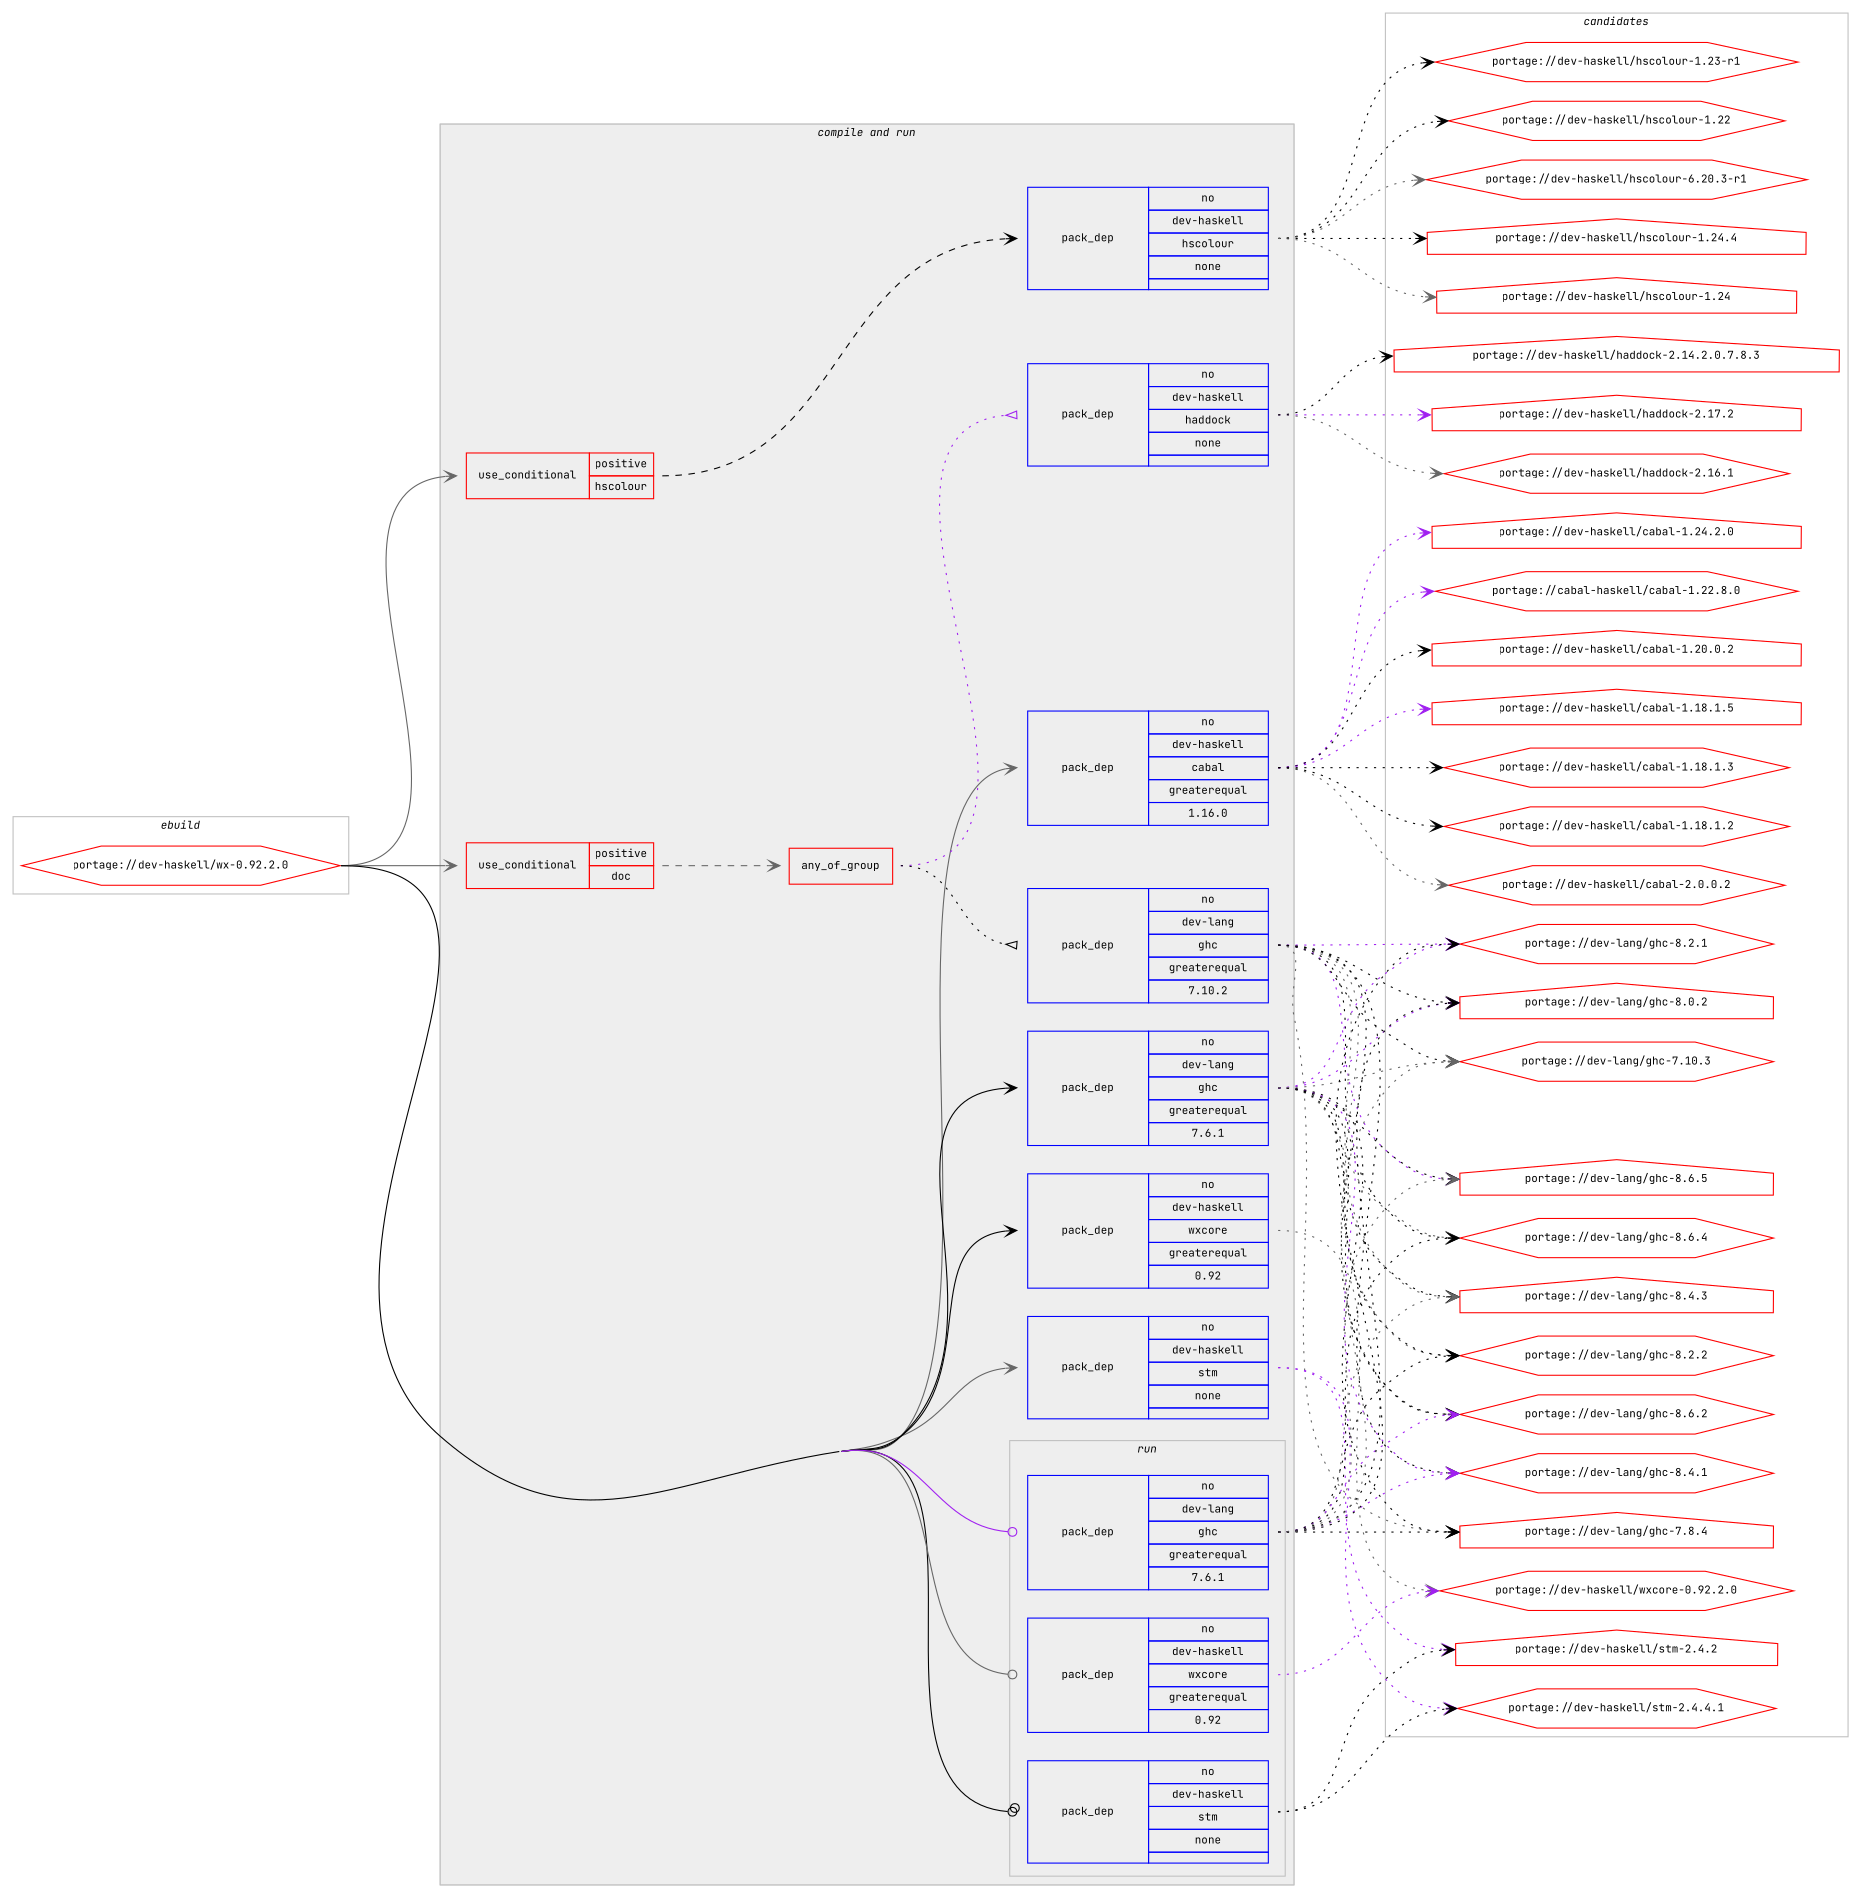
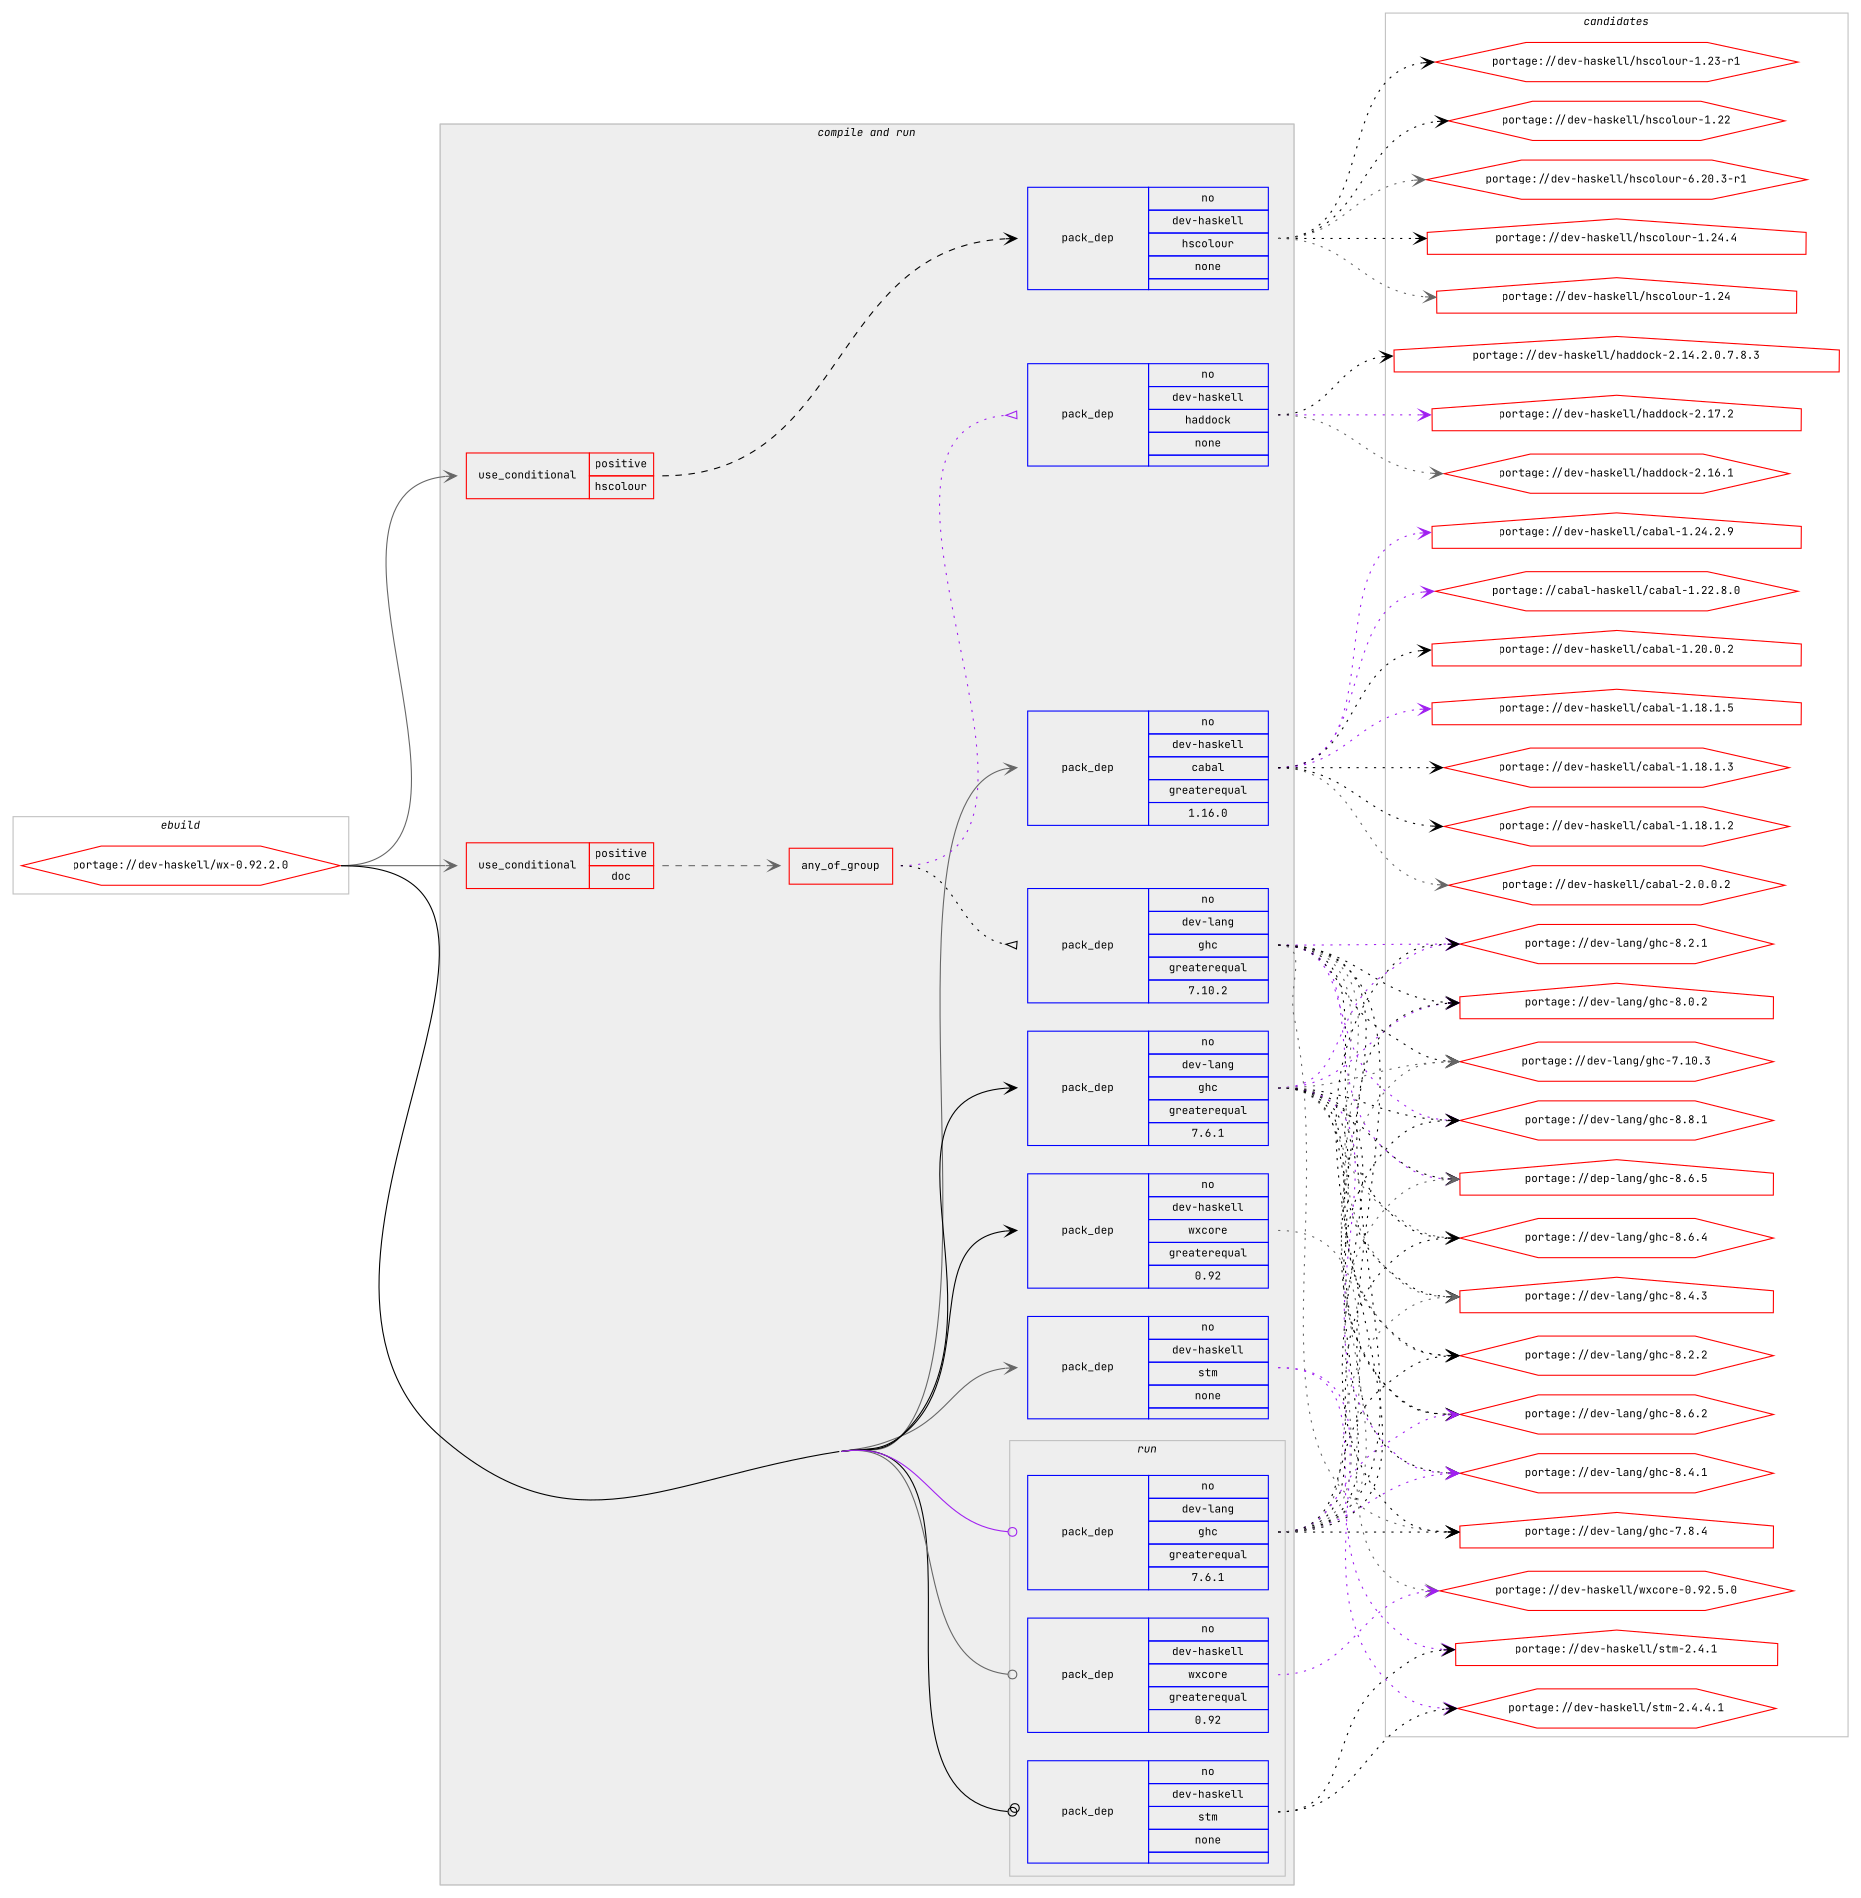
(1617, 532) -> (1617, 532)
none -> (1617, 1120)
(1617, 1179) -> (1617, 1179)
(1617, 1591) -> (1617, 1591)
(1617, 1650) -> (1617, 1650)
